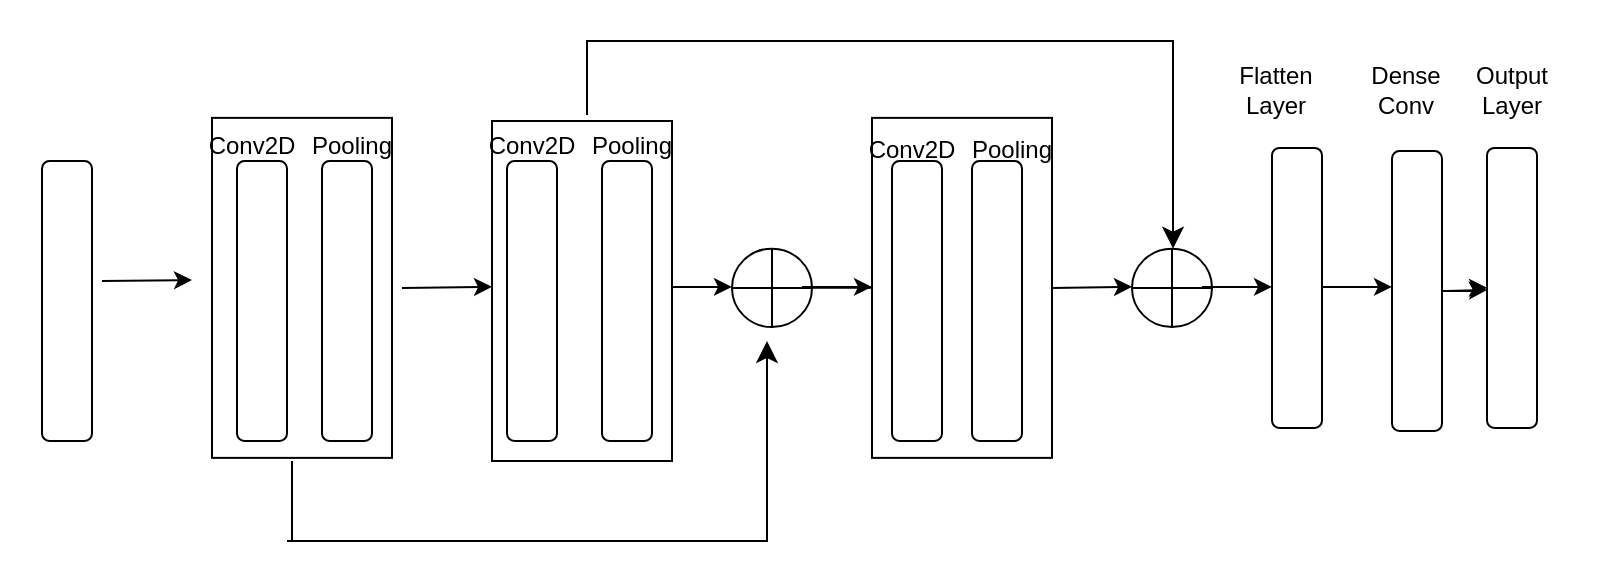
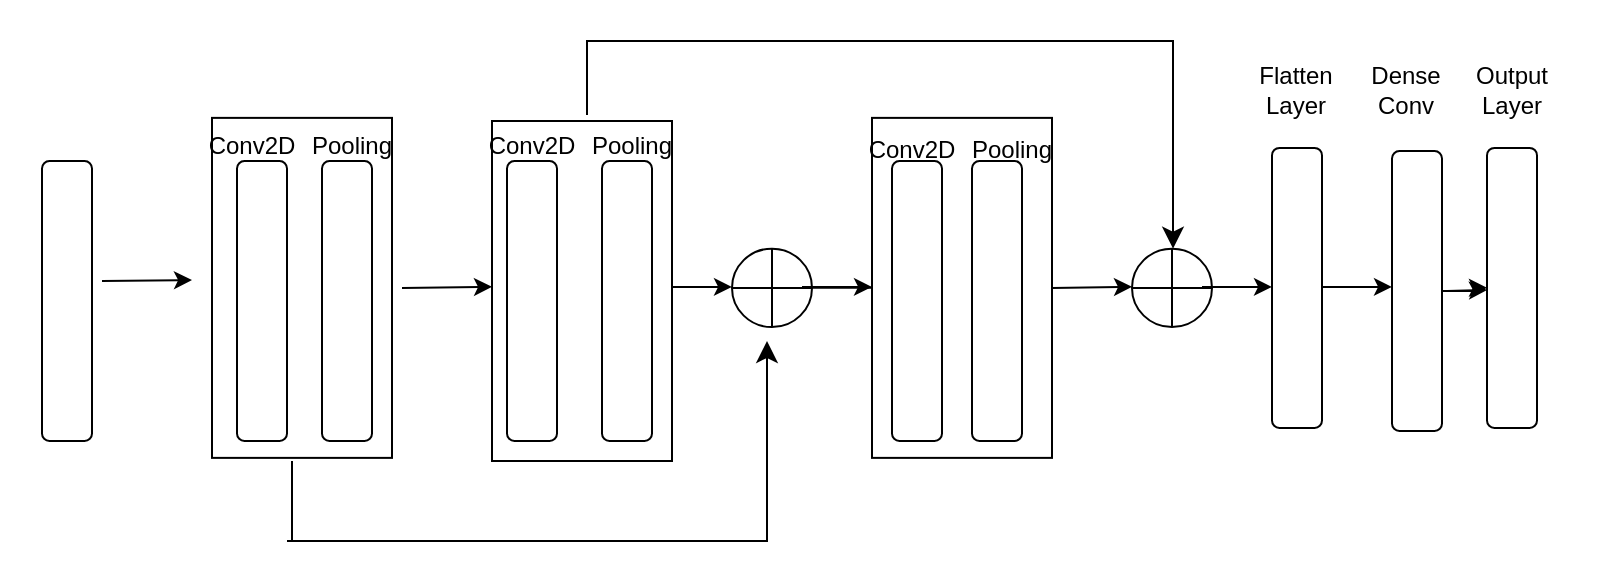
(1277, 91) -> (1297, 91)
